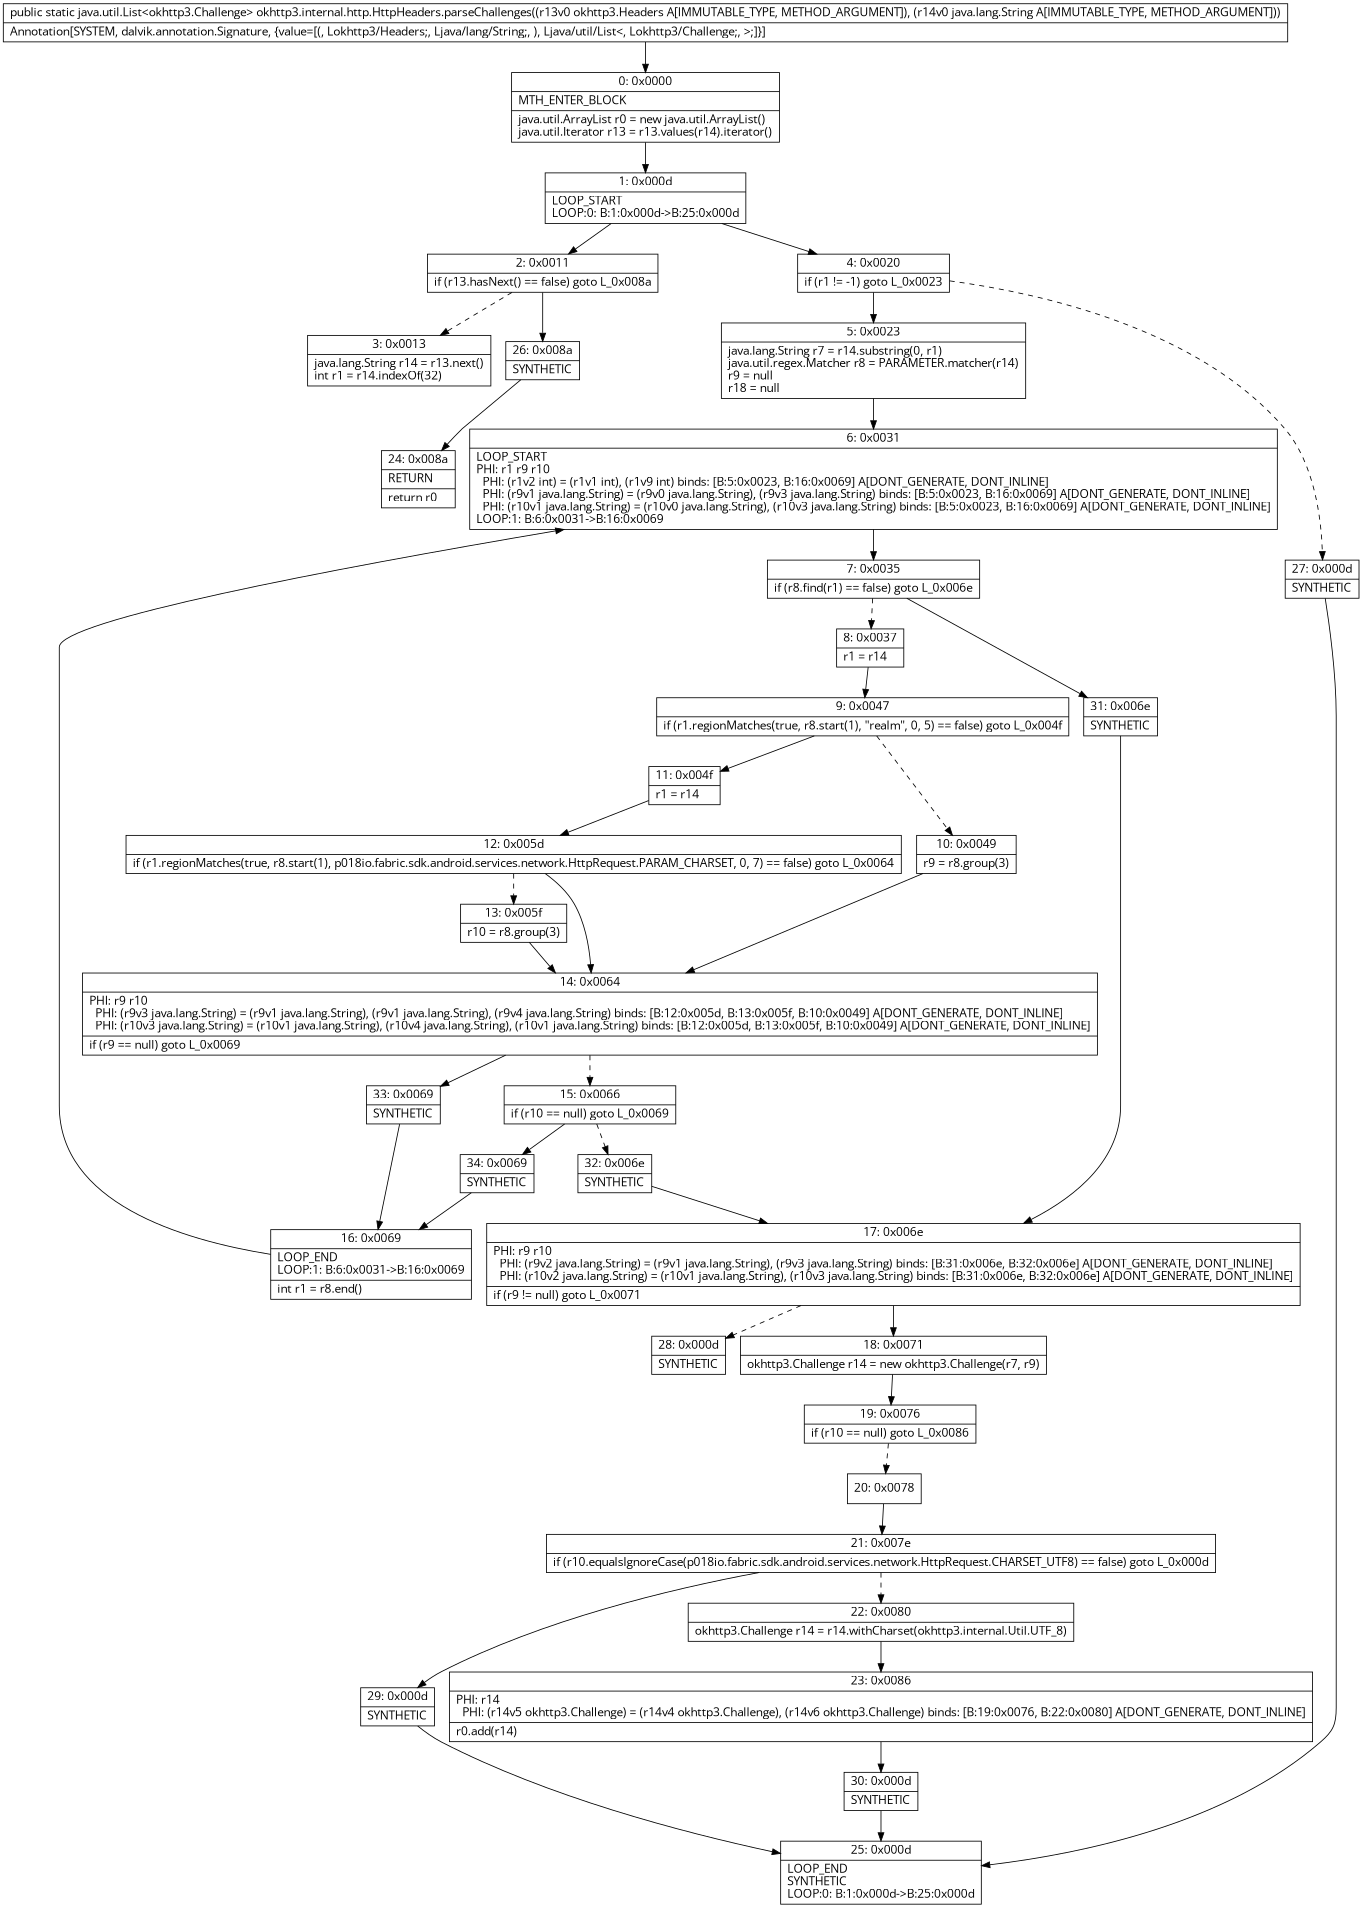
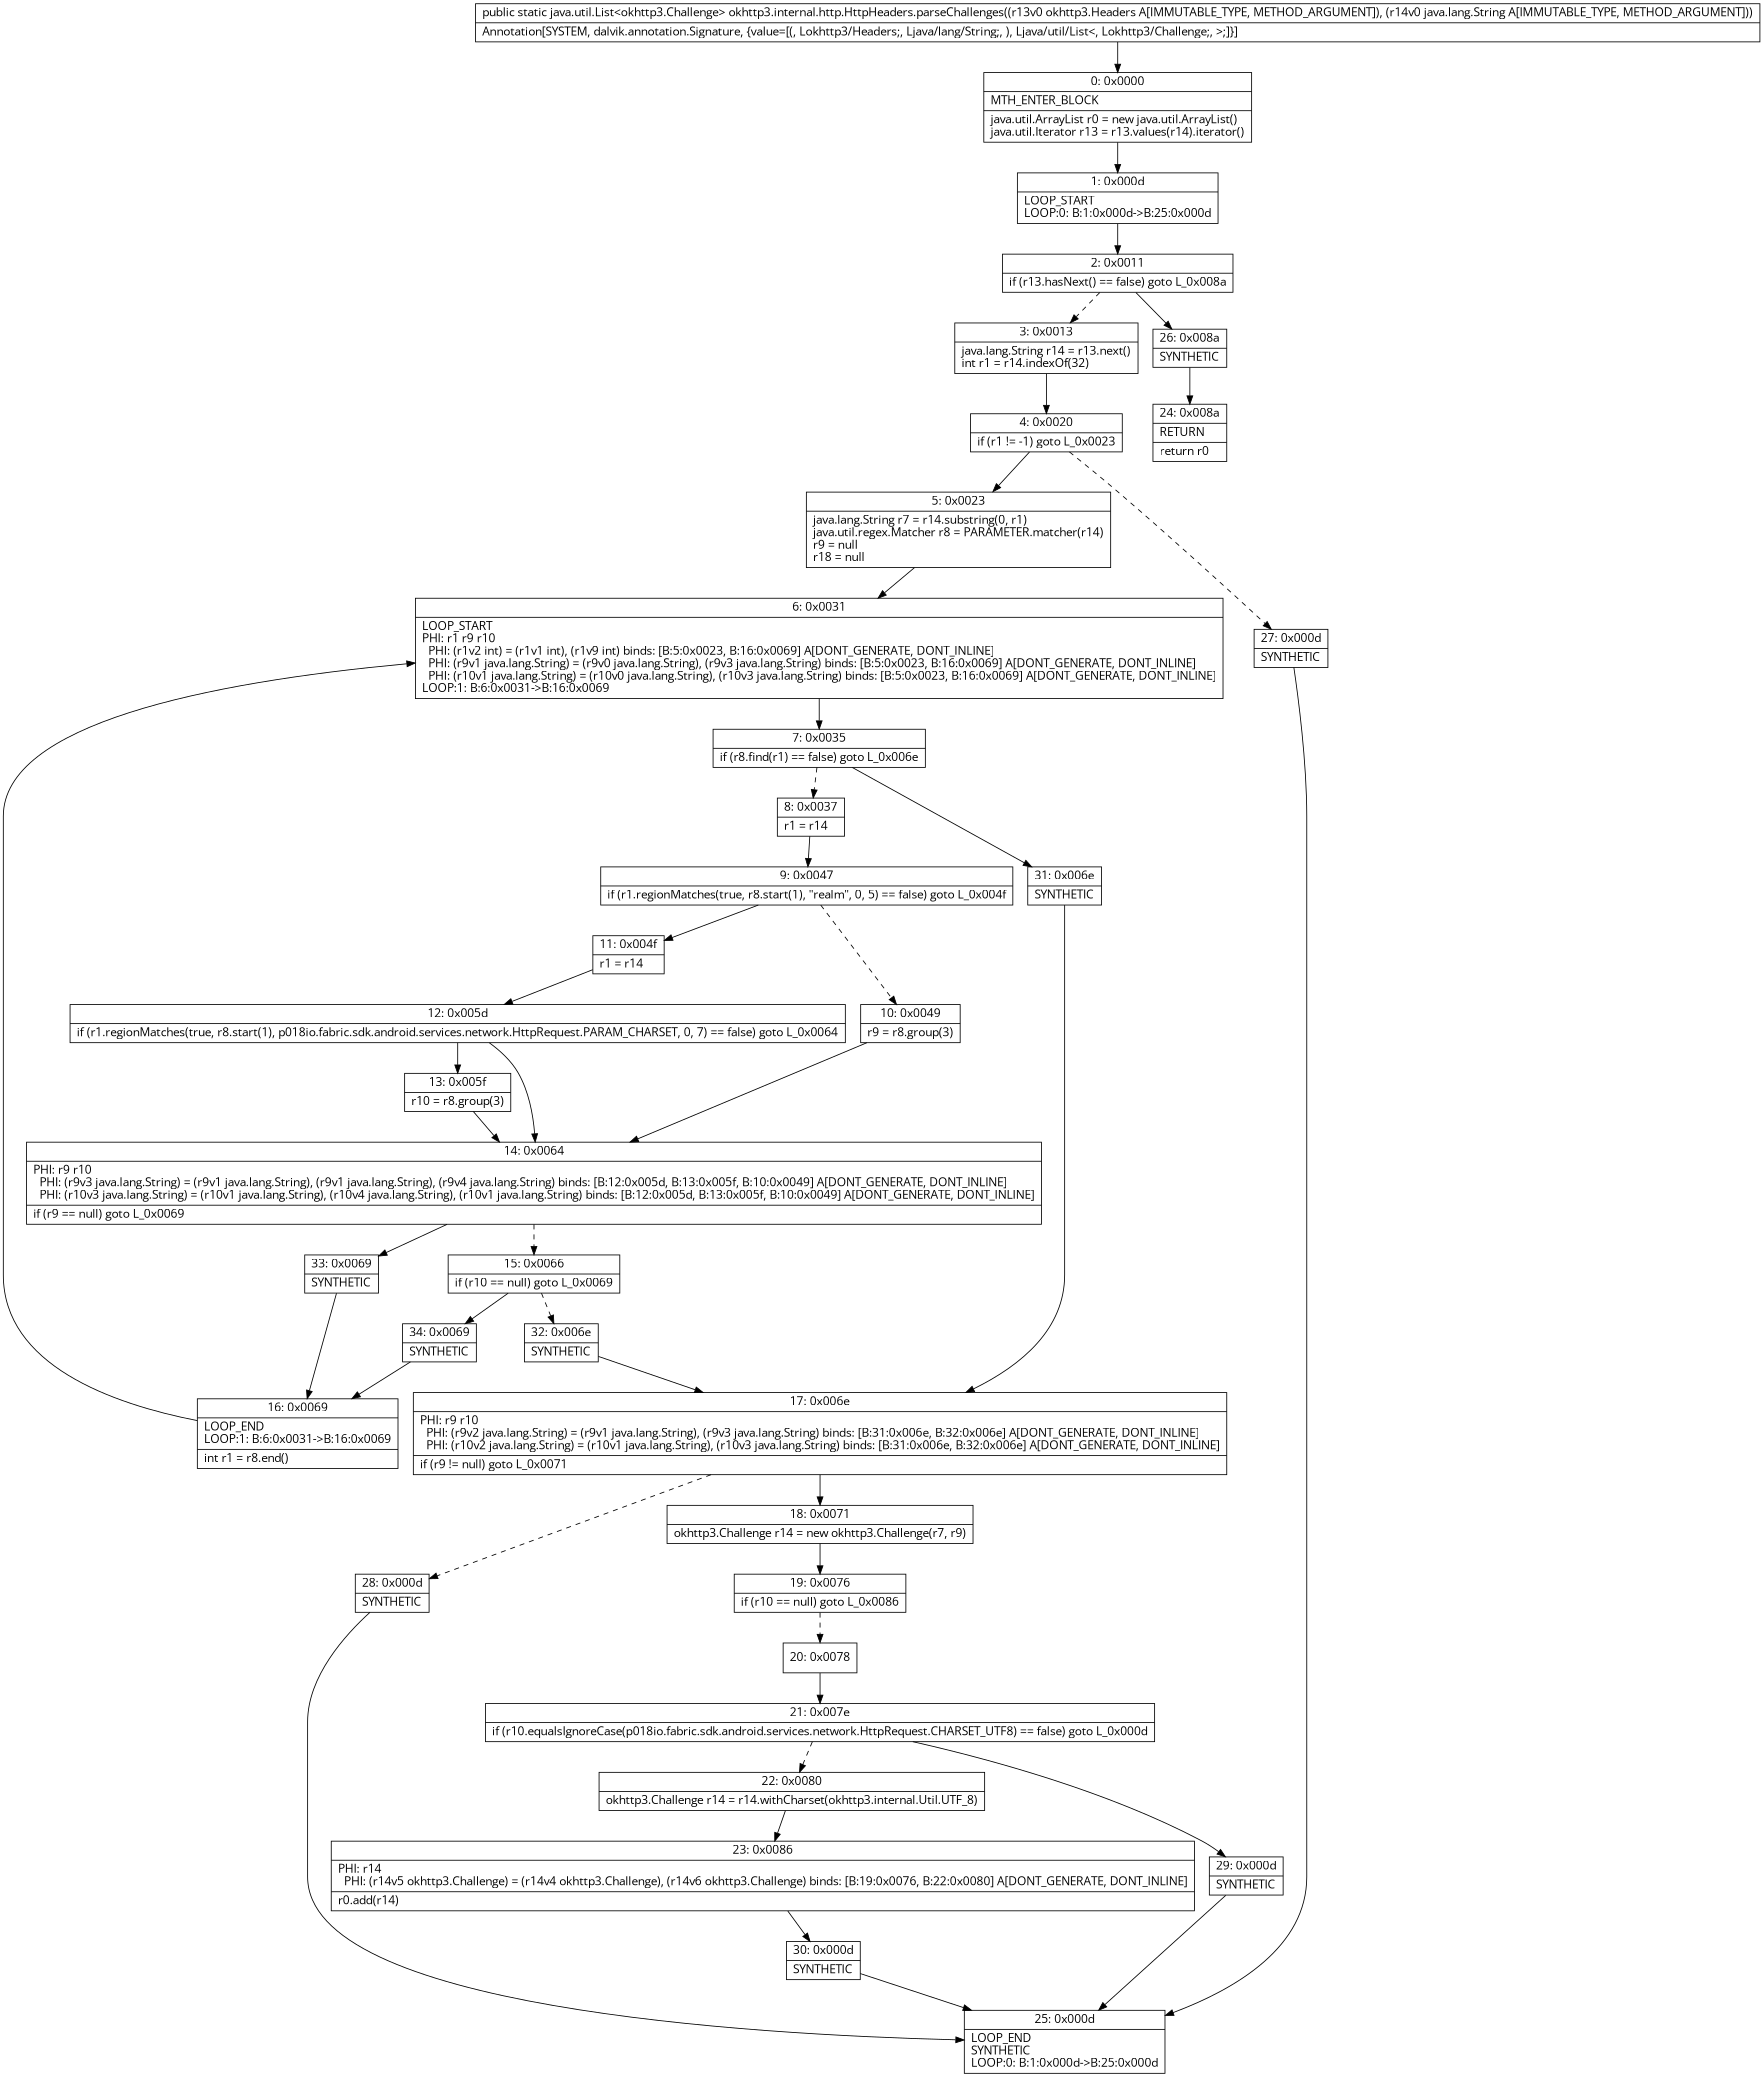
(765, 238) -> (1046, 389)
(514, 885) -> (458, 1054)
none -> (469, 1987)
